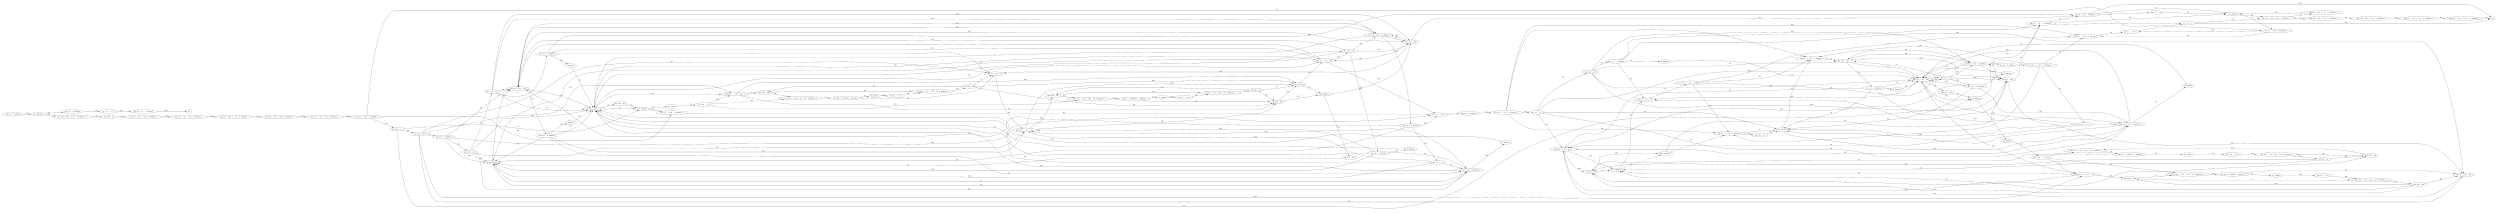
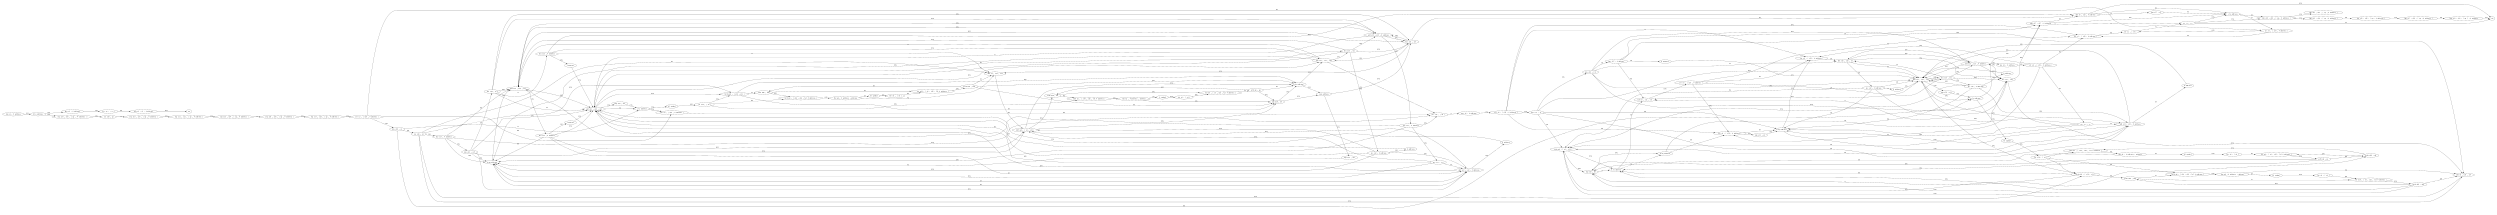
(2273, 13) -> (2210, 19)
